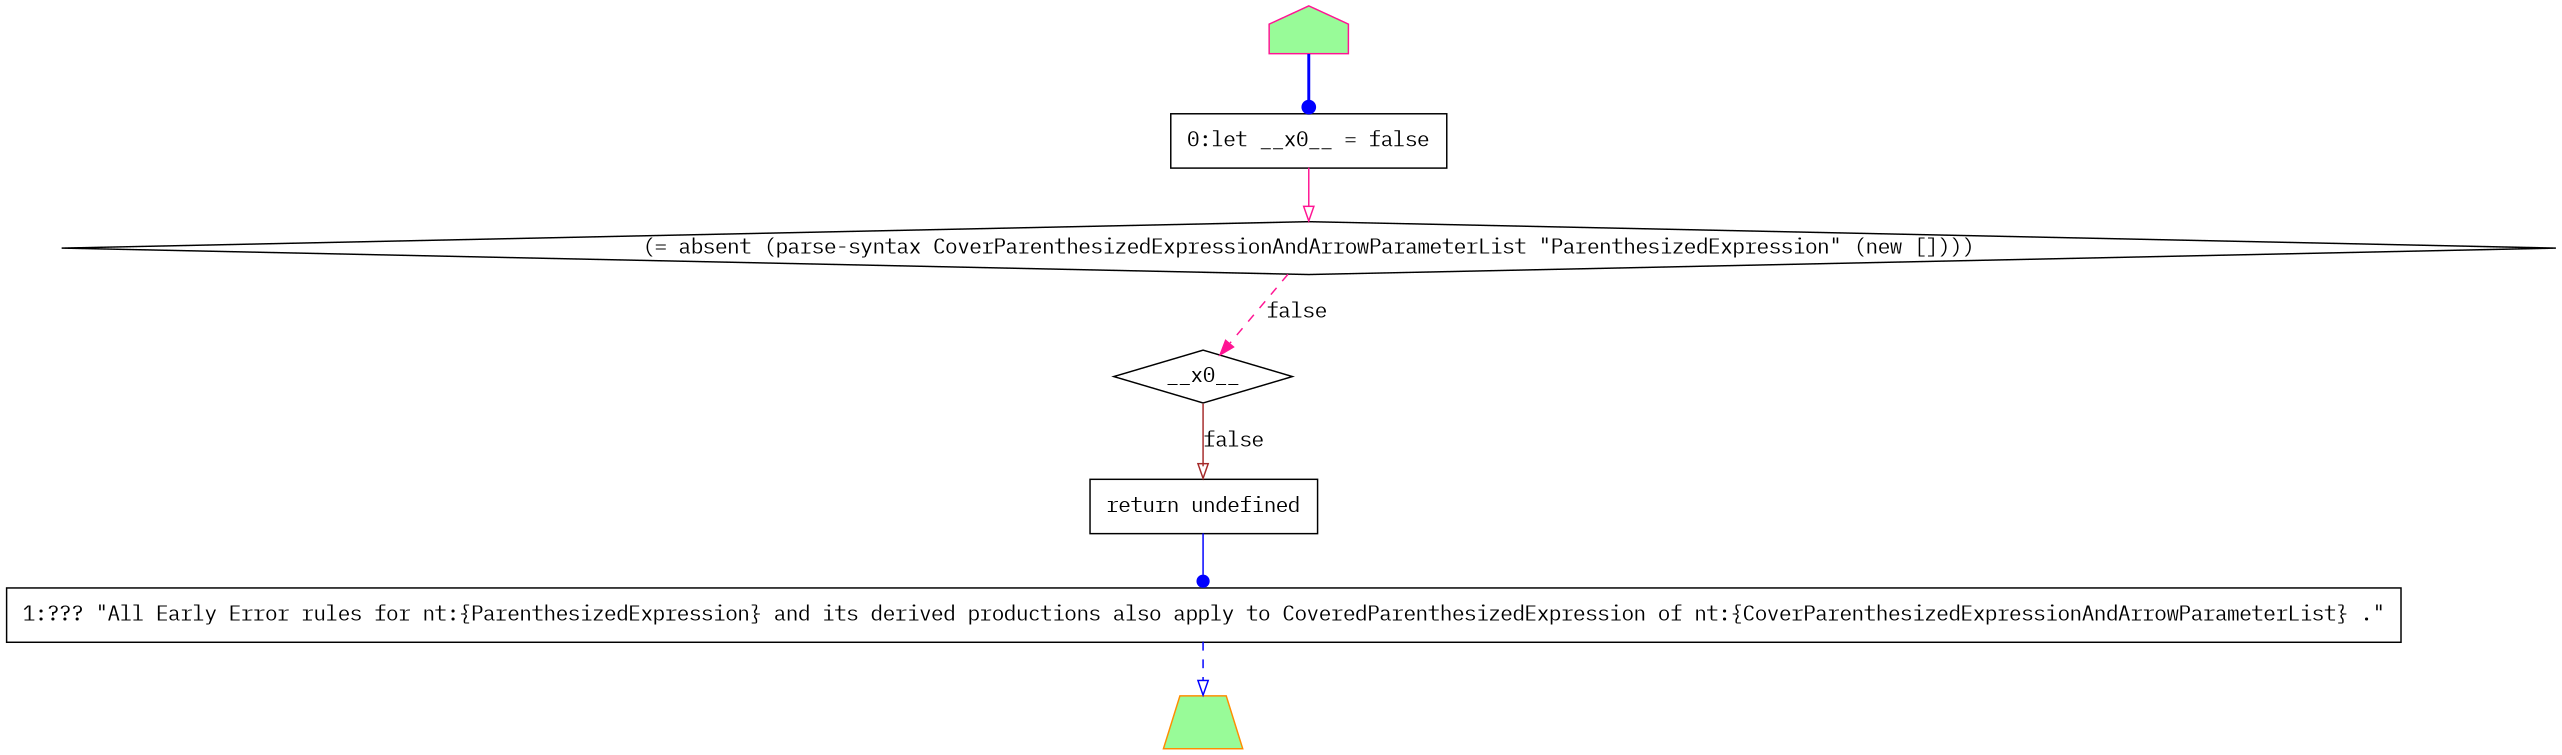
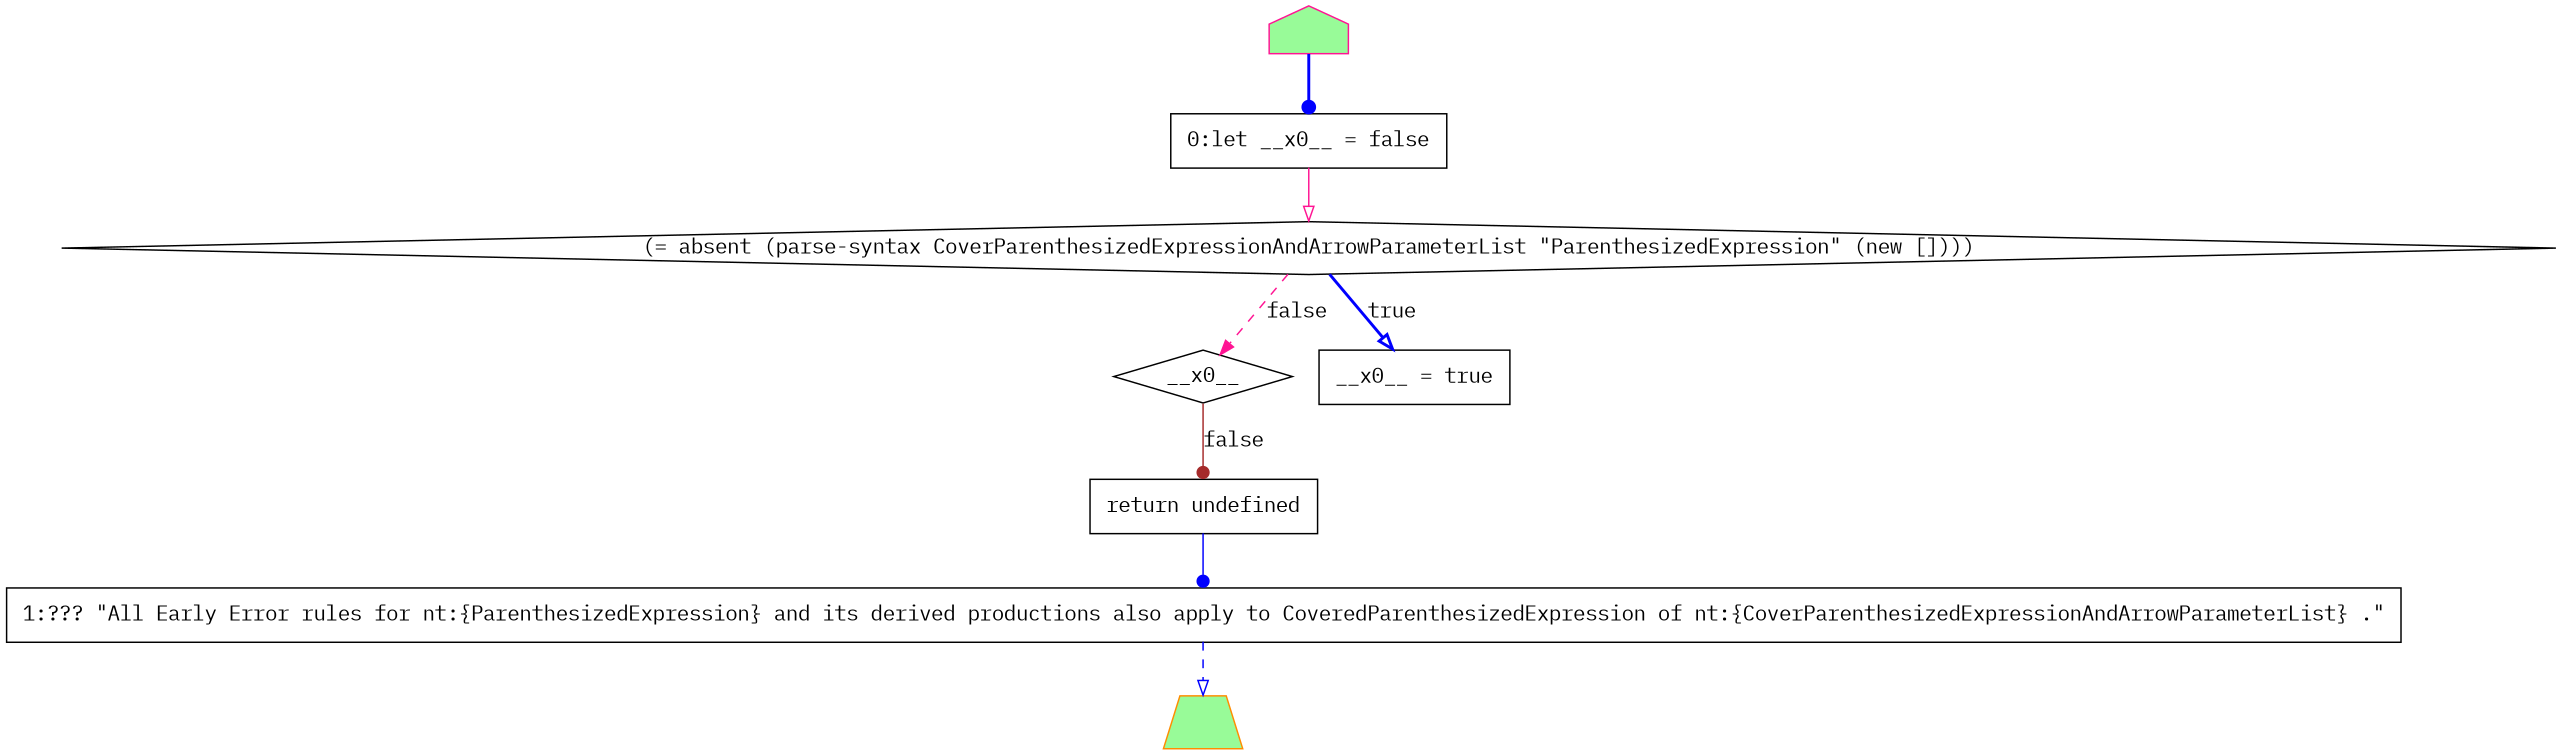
none -> (1414, 377)
(1203, 435) -> (1203, 435)
